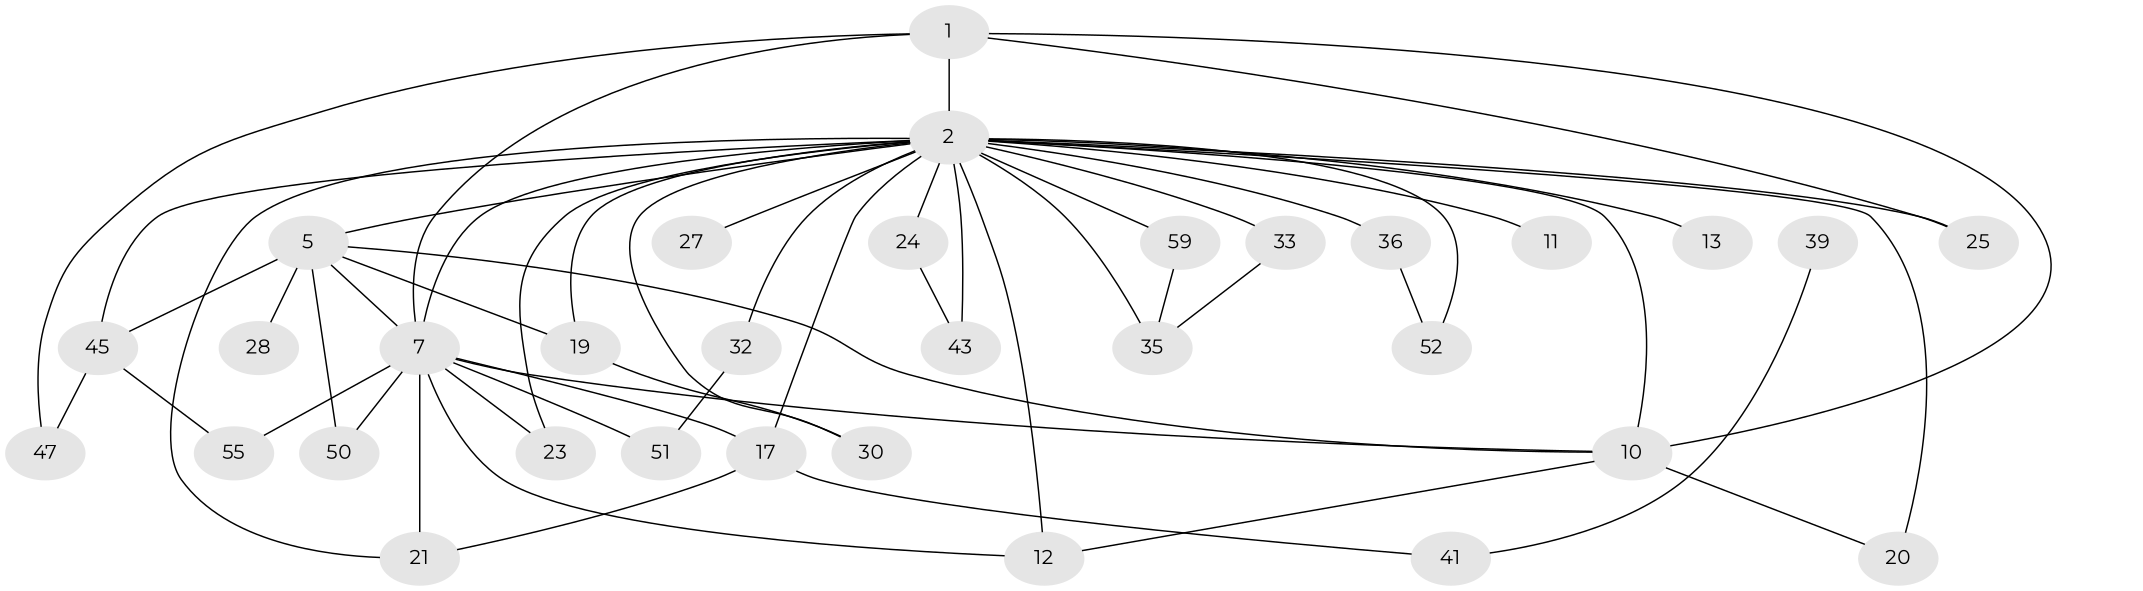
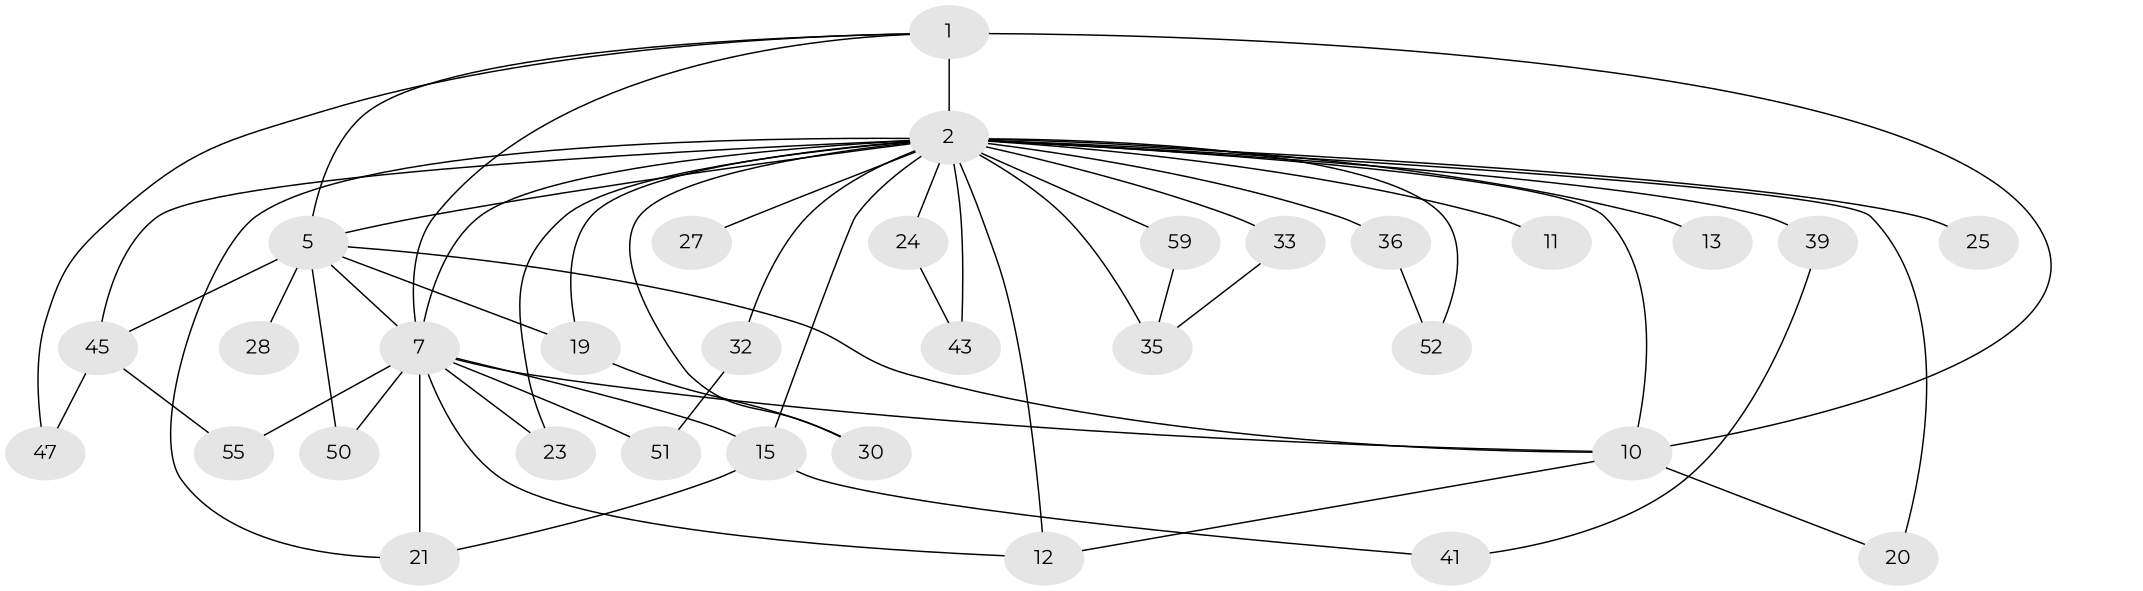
(1471, 112) -> (574, 56)
none -> (1591, 187)
(766, 453) -> (766, 453)
